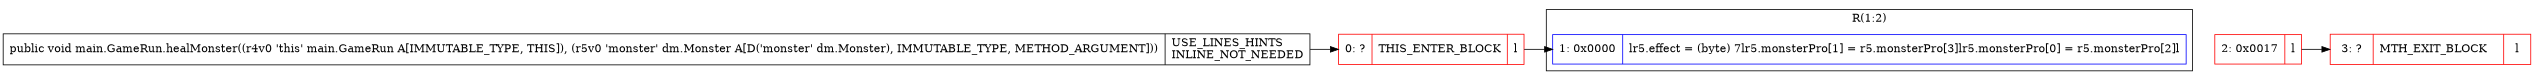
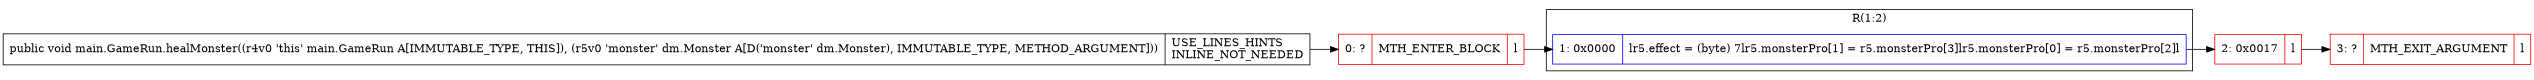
(1440, 49) -> (1440, 49)
none -> (2198, 49)
(2434, 49) -> (2439, 49)
